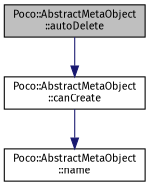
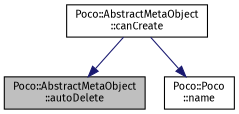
(75, 51) -> (110, 53)
(75, 165) -> (199, 93)
